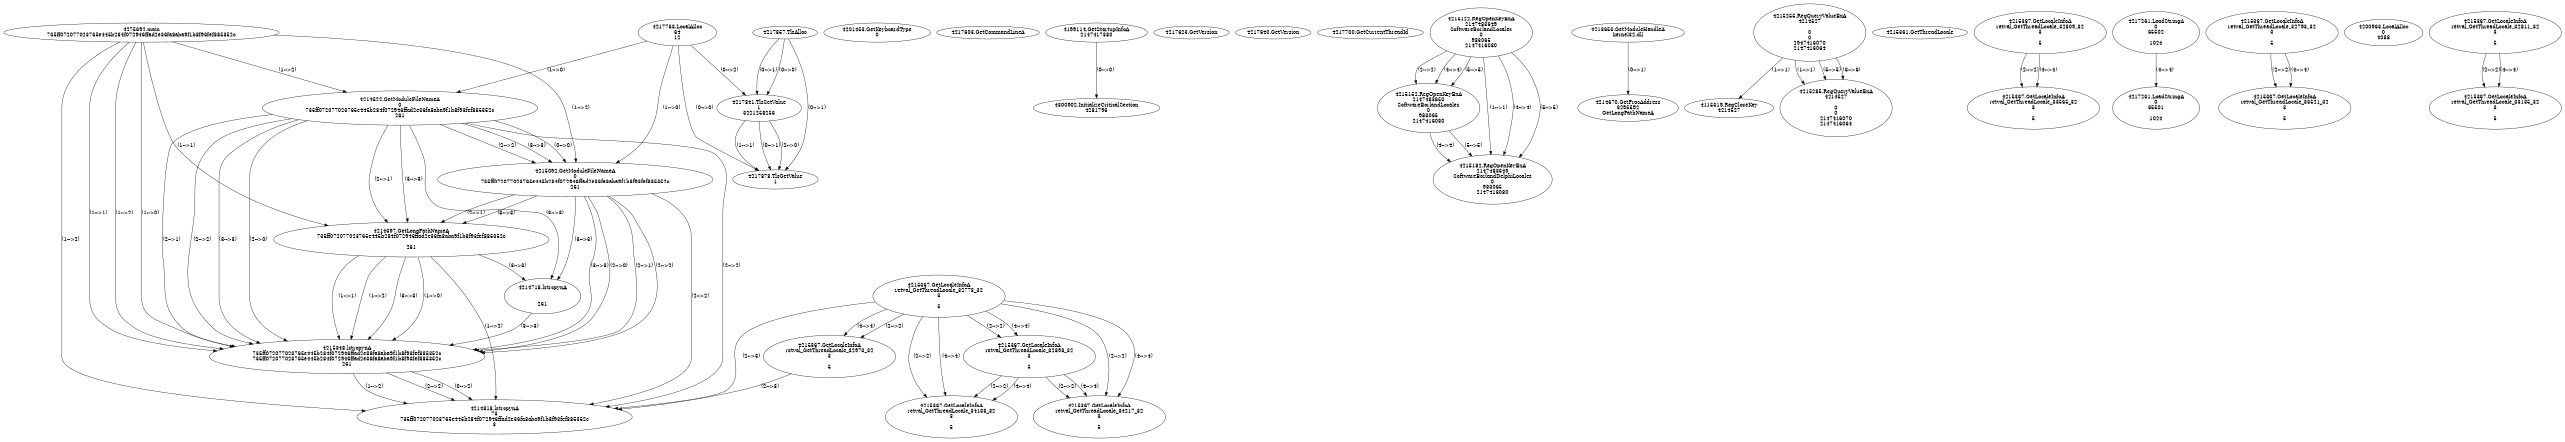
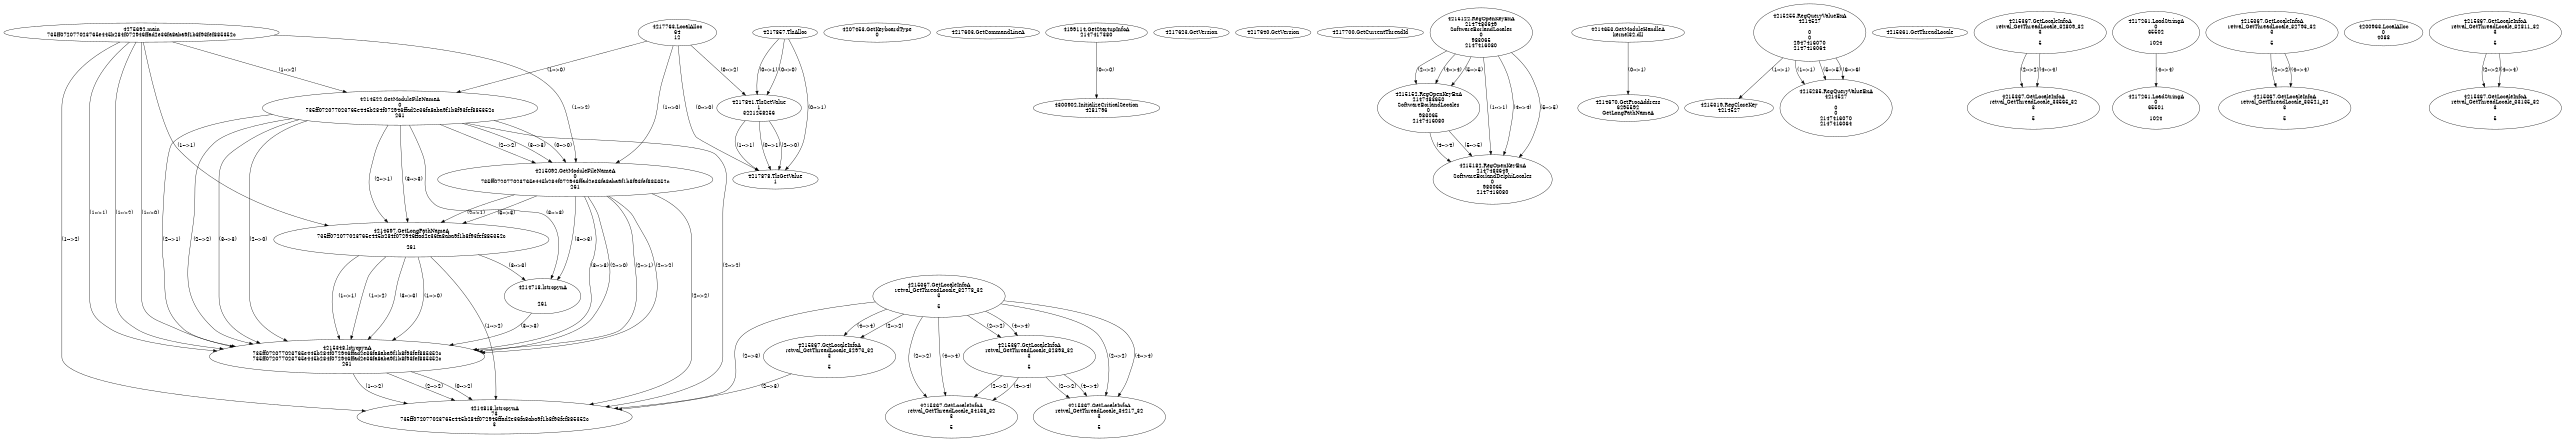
(877, 33) -> (877, 33)
(1628, 33) -> (1628, 33)
(1729, 108) -> (1729, 108)
